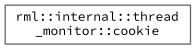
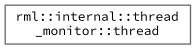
(98, 25) -> (98, 25)
